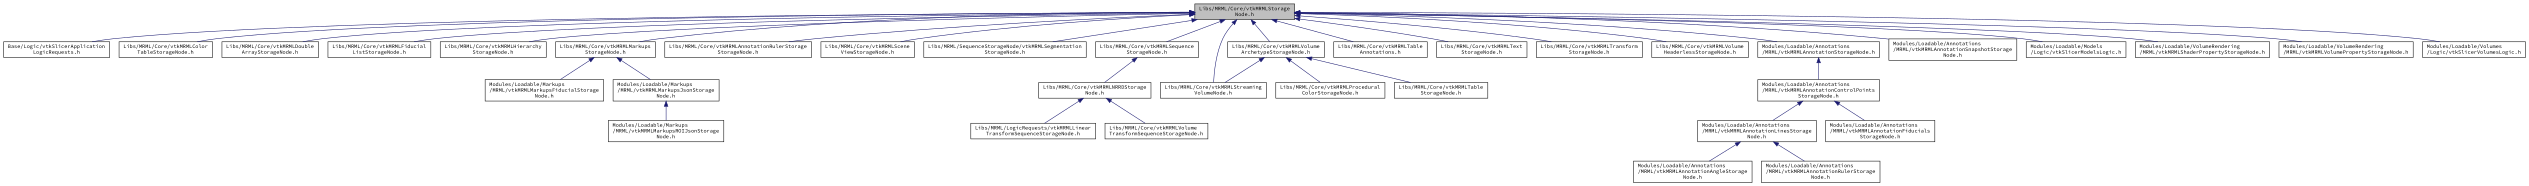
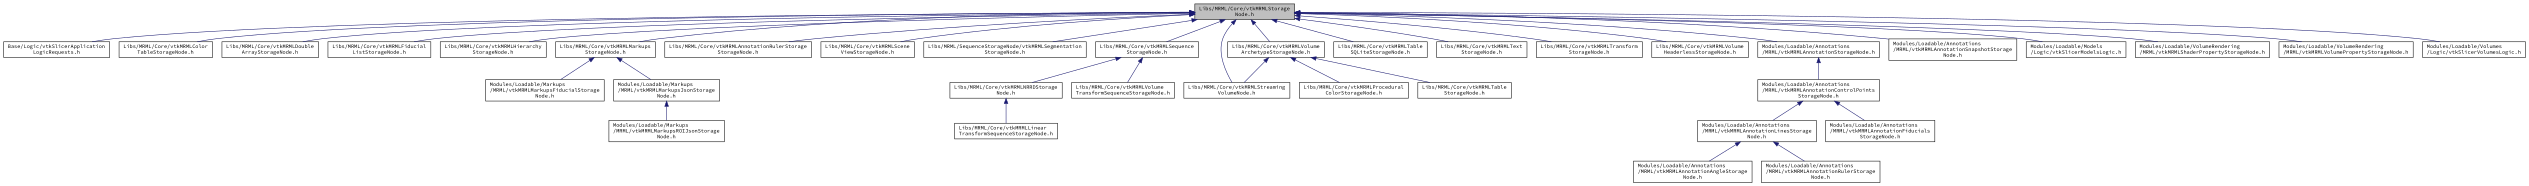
(1380, 50) -> (1380, 50)
(1128, 112) -> (1134, 72)
(1033, 131) -> (1006, 131)
